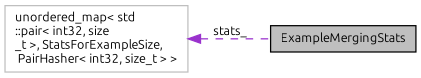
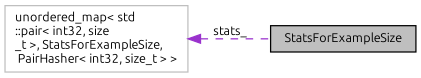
(343, 39) -> (343, 39)
